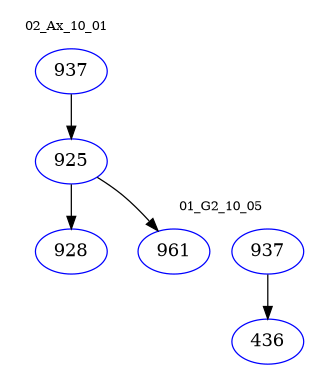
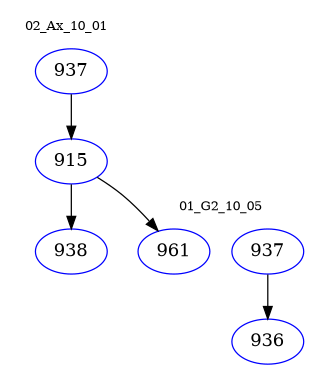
(71, 161) -> (71, 161)
(71, 252) -> (71, 252)
(268, 342) -> (268, 342)
